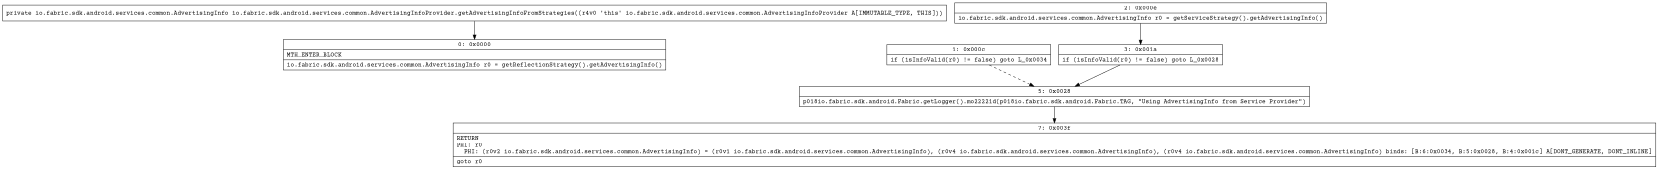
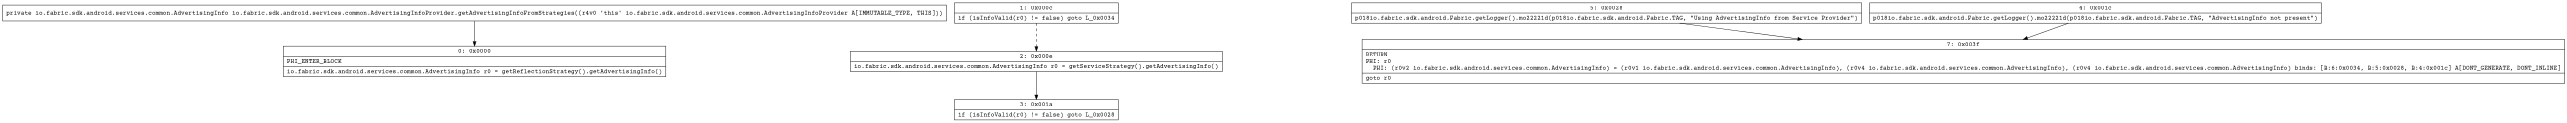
none -> (2095, 13)
(314, 55) -> (314, 61)
(1010, 75) -> (1036, 35)
(1100, 75) -> none
